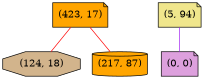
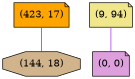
(180, 15) -> (111, 15)
(42, 64) -> (42, 64)
(120, 64) -> none
